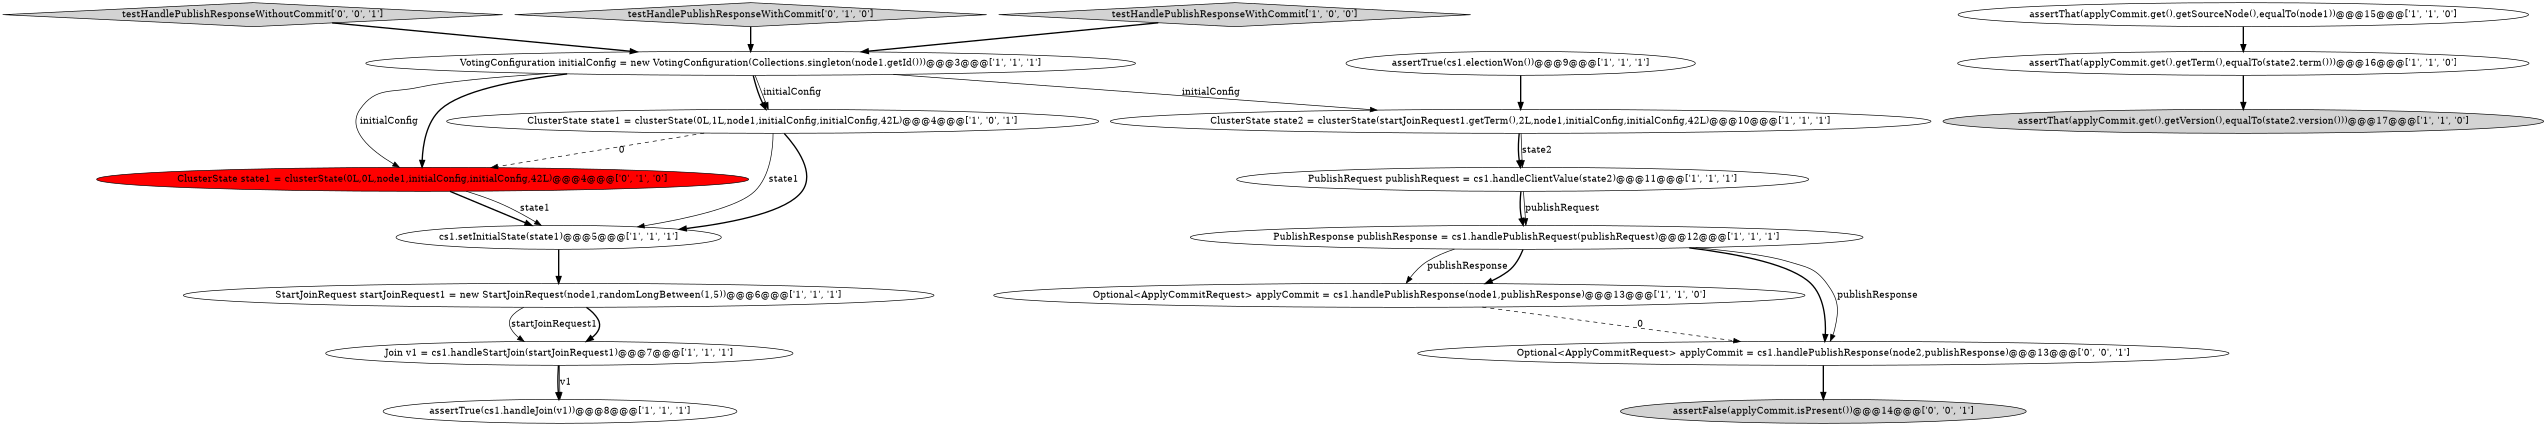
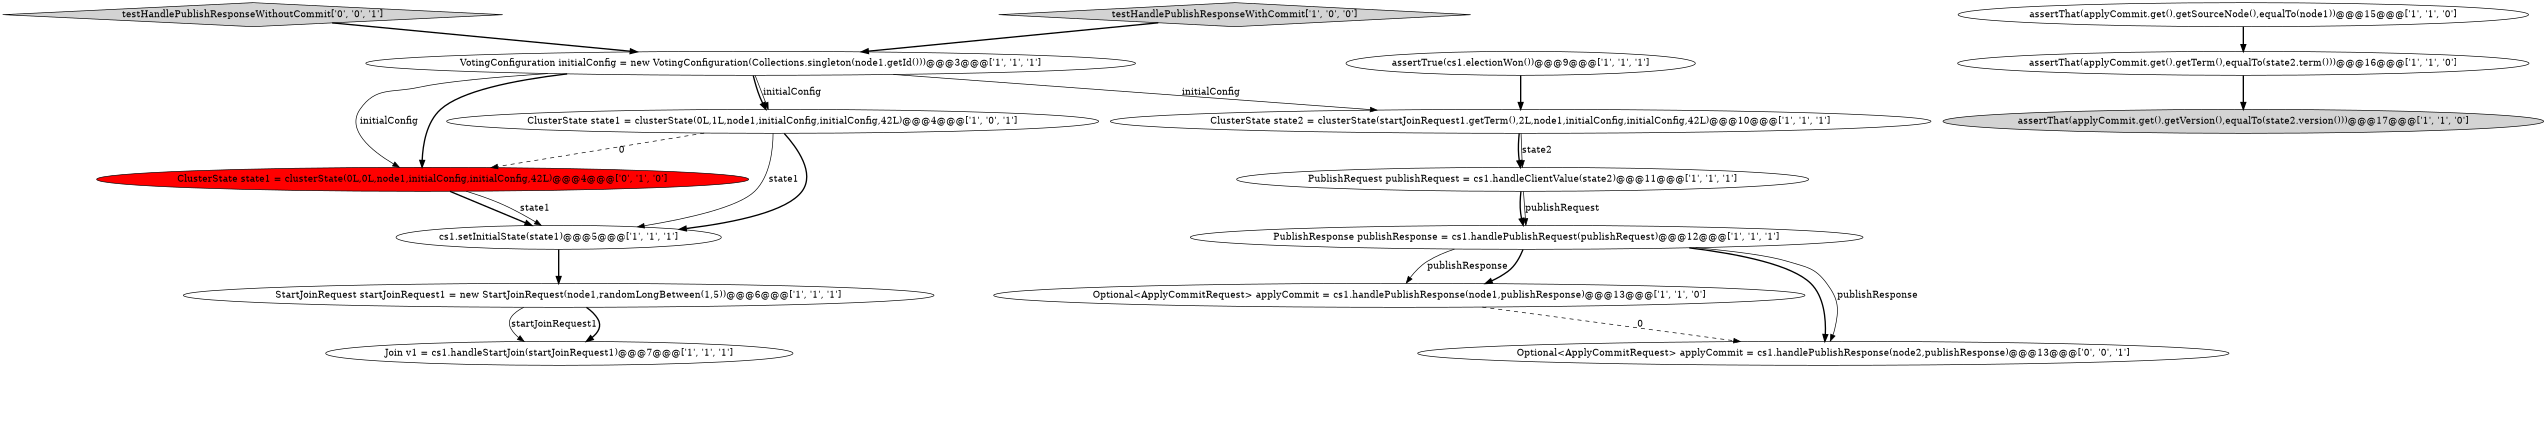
(751, 15) -> none
(560, 411) -> none
(1823, 411) -> none
